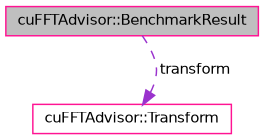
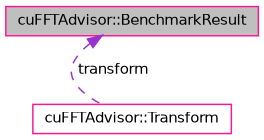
(156, 63) -> (73, 78)
